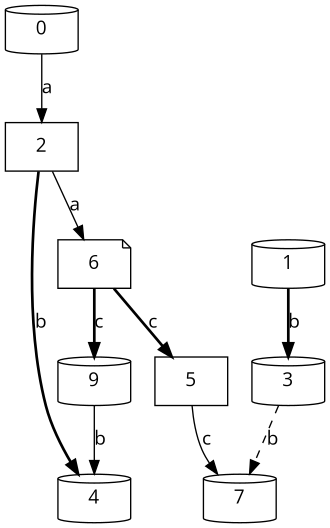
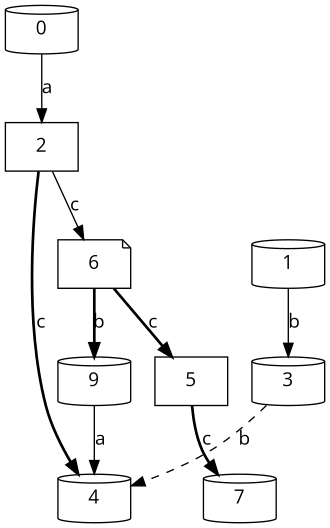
(75, 205) -> (75, 205)
(288, 316) -> (288, 316)
(41, 323) -> (41, 323)
(99, 323) -> (99, 323)
(267, 434) -> (213, 449)
(197, 436) -> (197, 436)
(100, 440) -> (100, 440)
